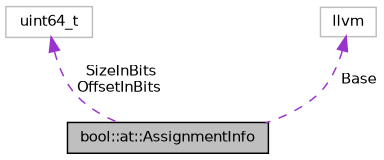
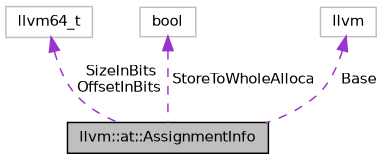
(49, 22) -> (49, 22)
none -> (168, 22)
(168, 138) -> (168, 138)
